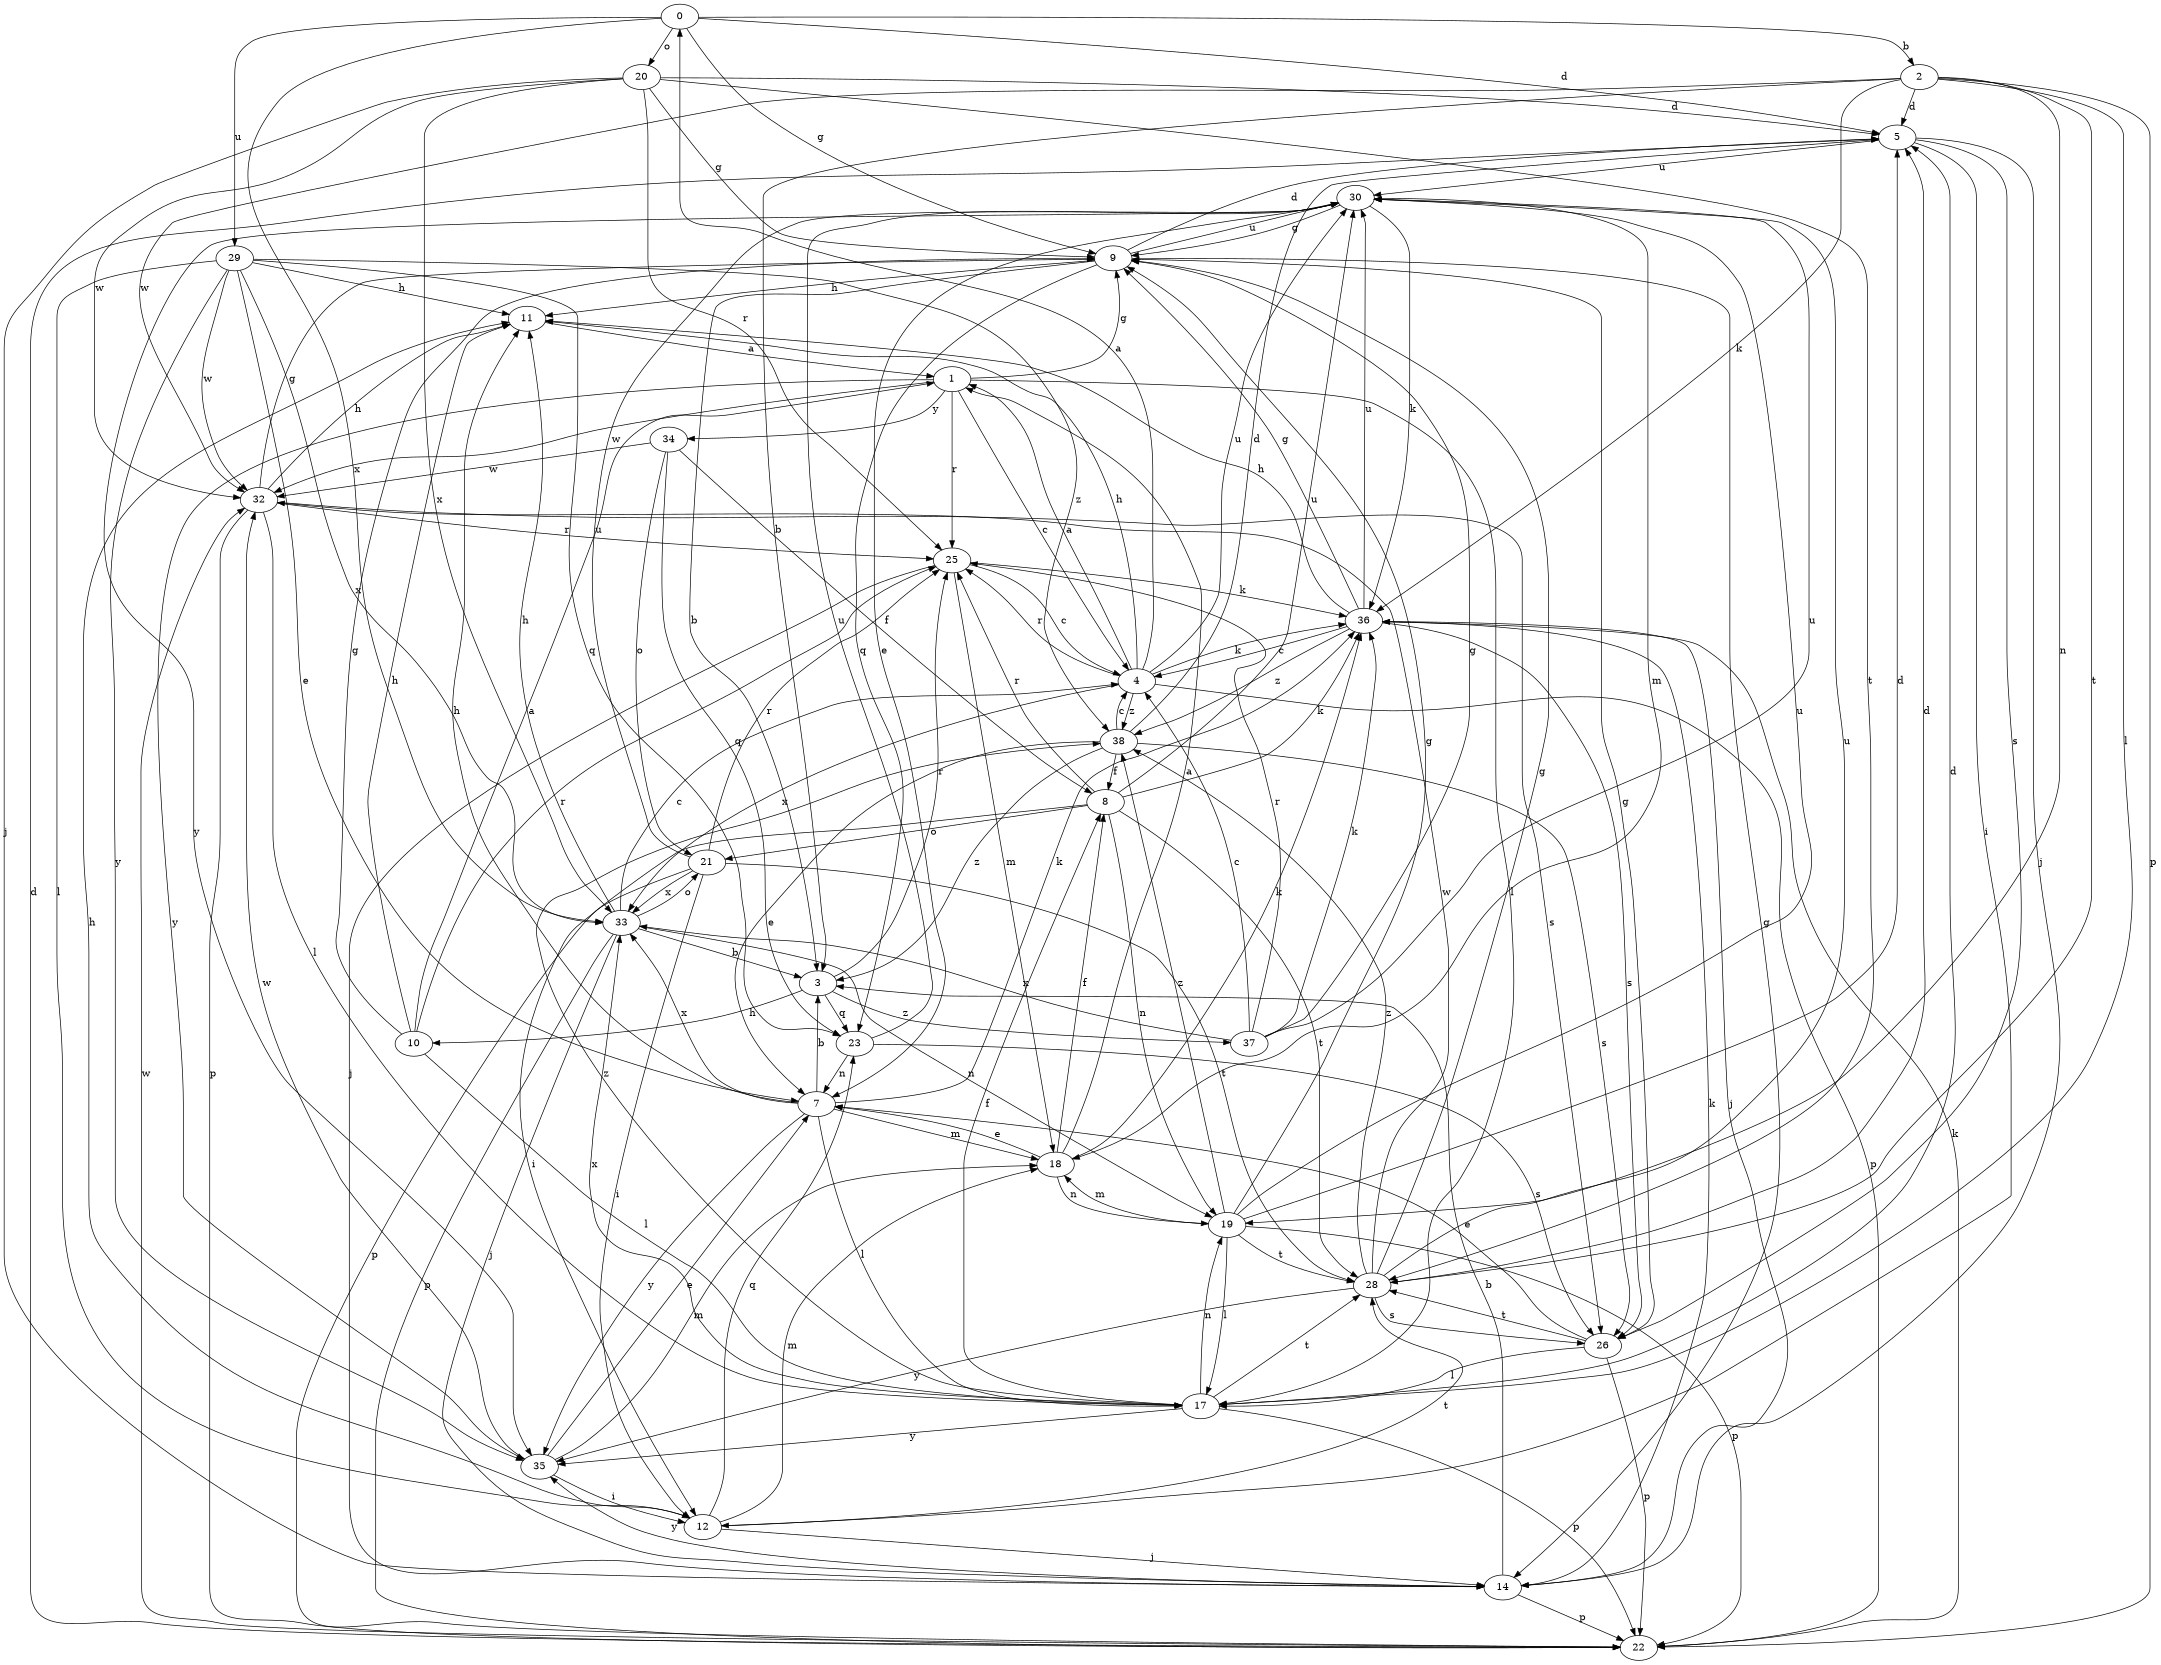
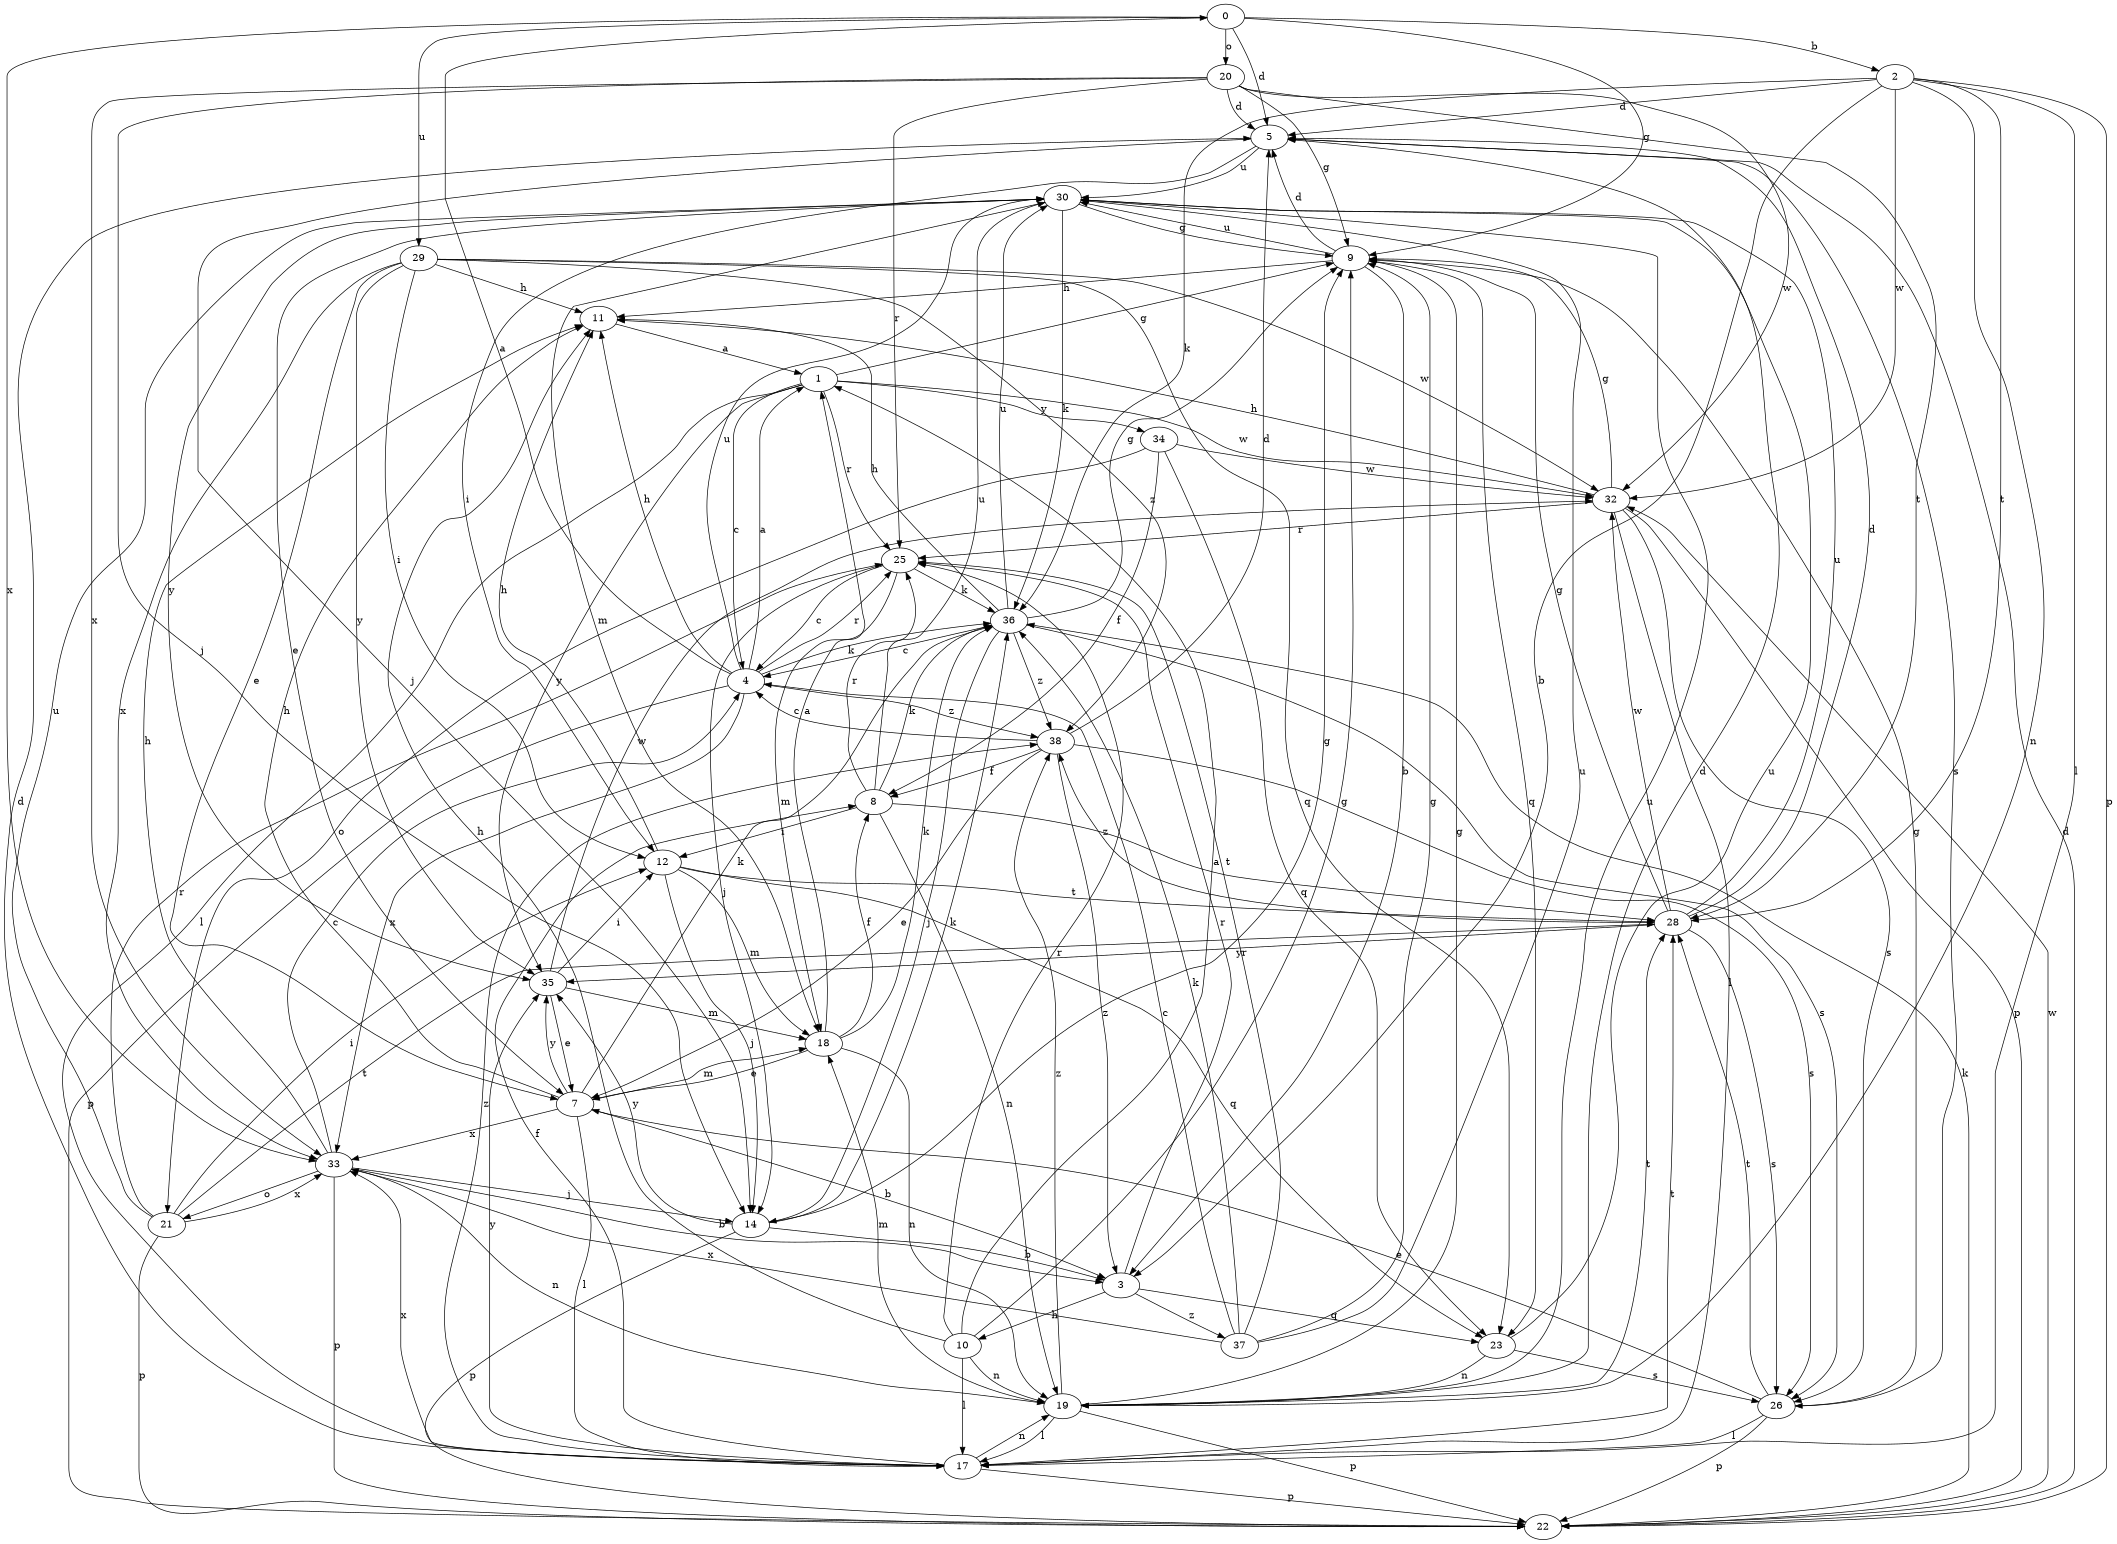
(1732, 686) -> (1281, 888)
(910, 832) -> none
(59, 893) -> (399, 560)
(838, 1071) -> (1291, 1400)
none -> (1000, 1385)
